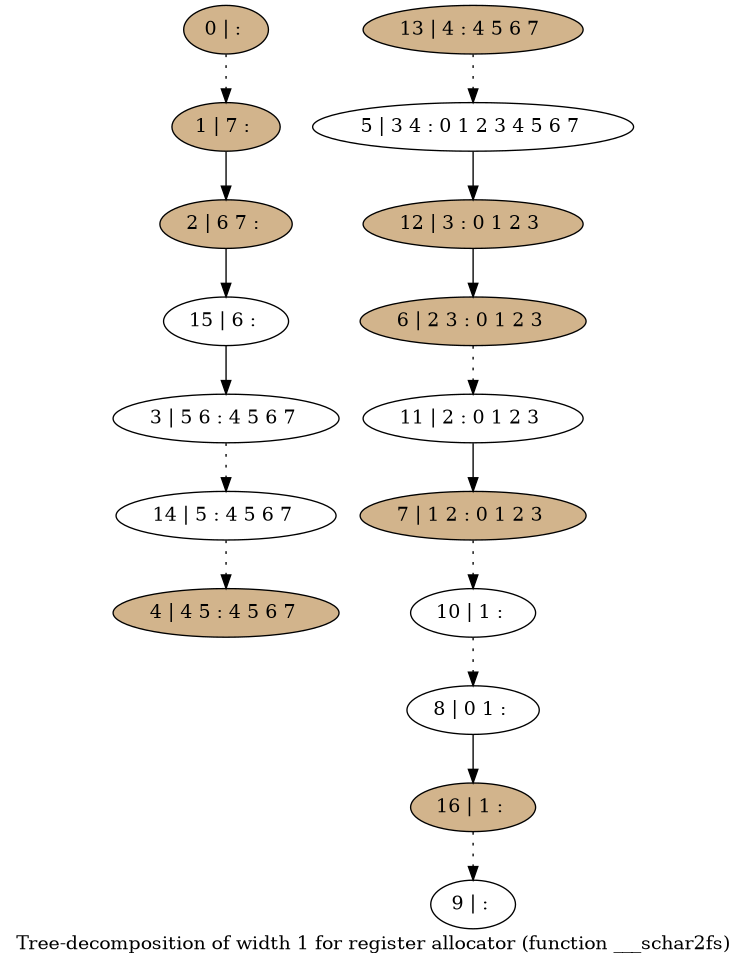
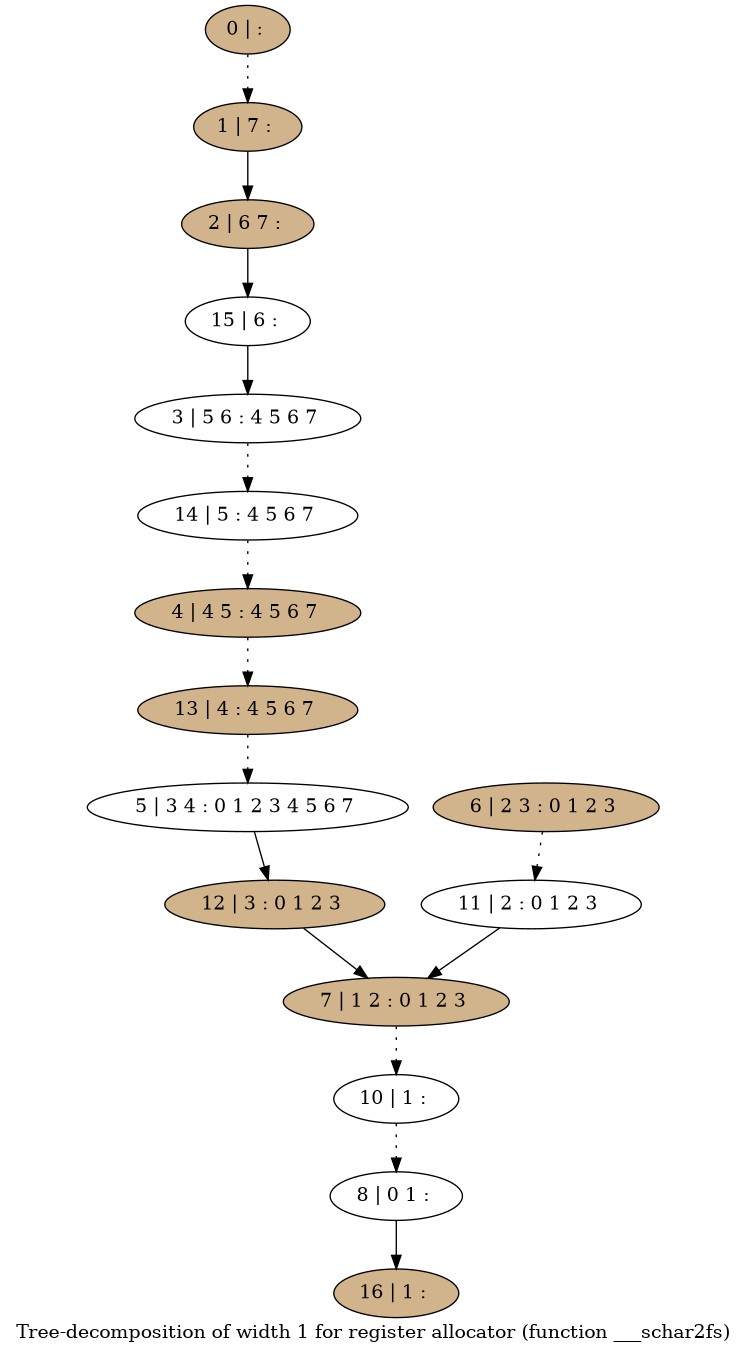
(473, 266) -> (330, 949)
none -> (248, 655)
(473, 905) -> none
